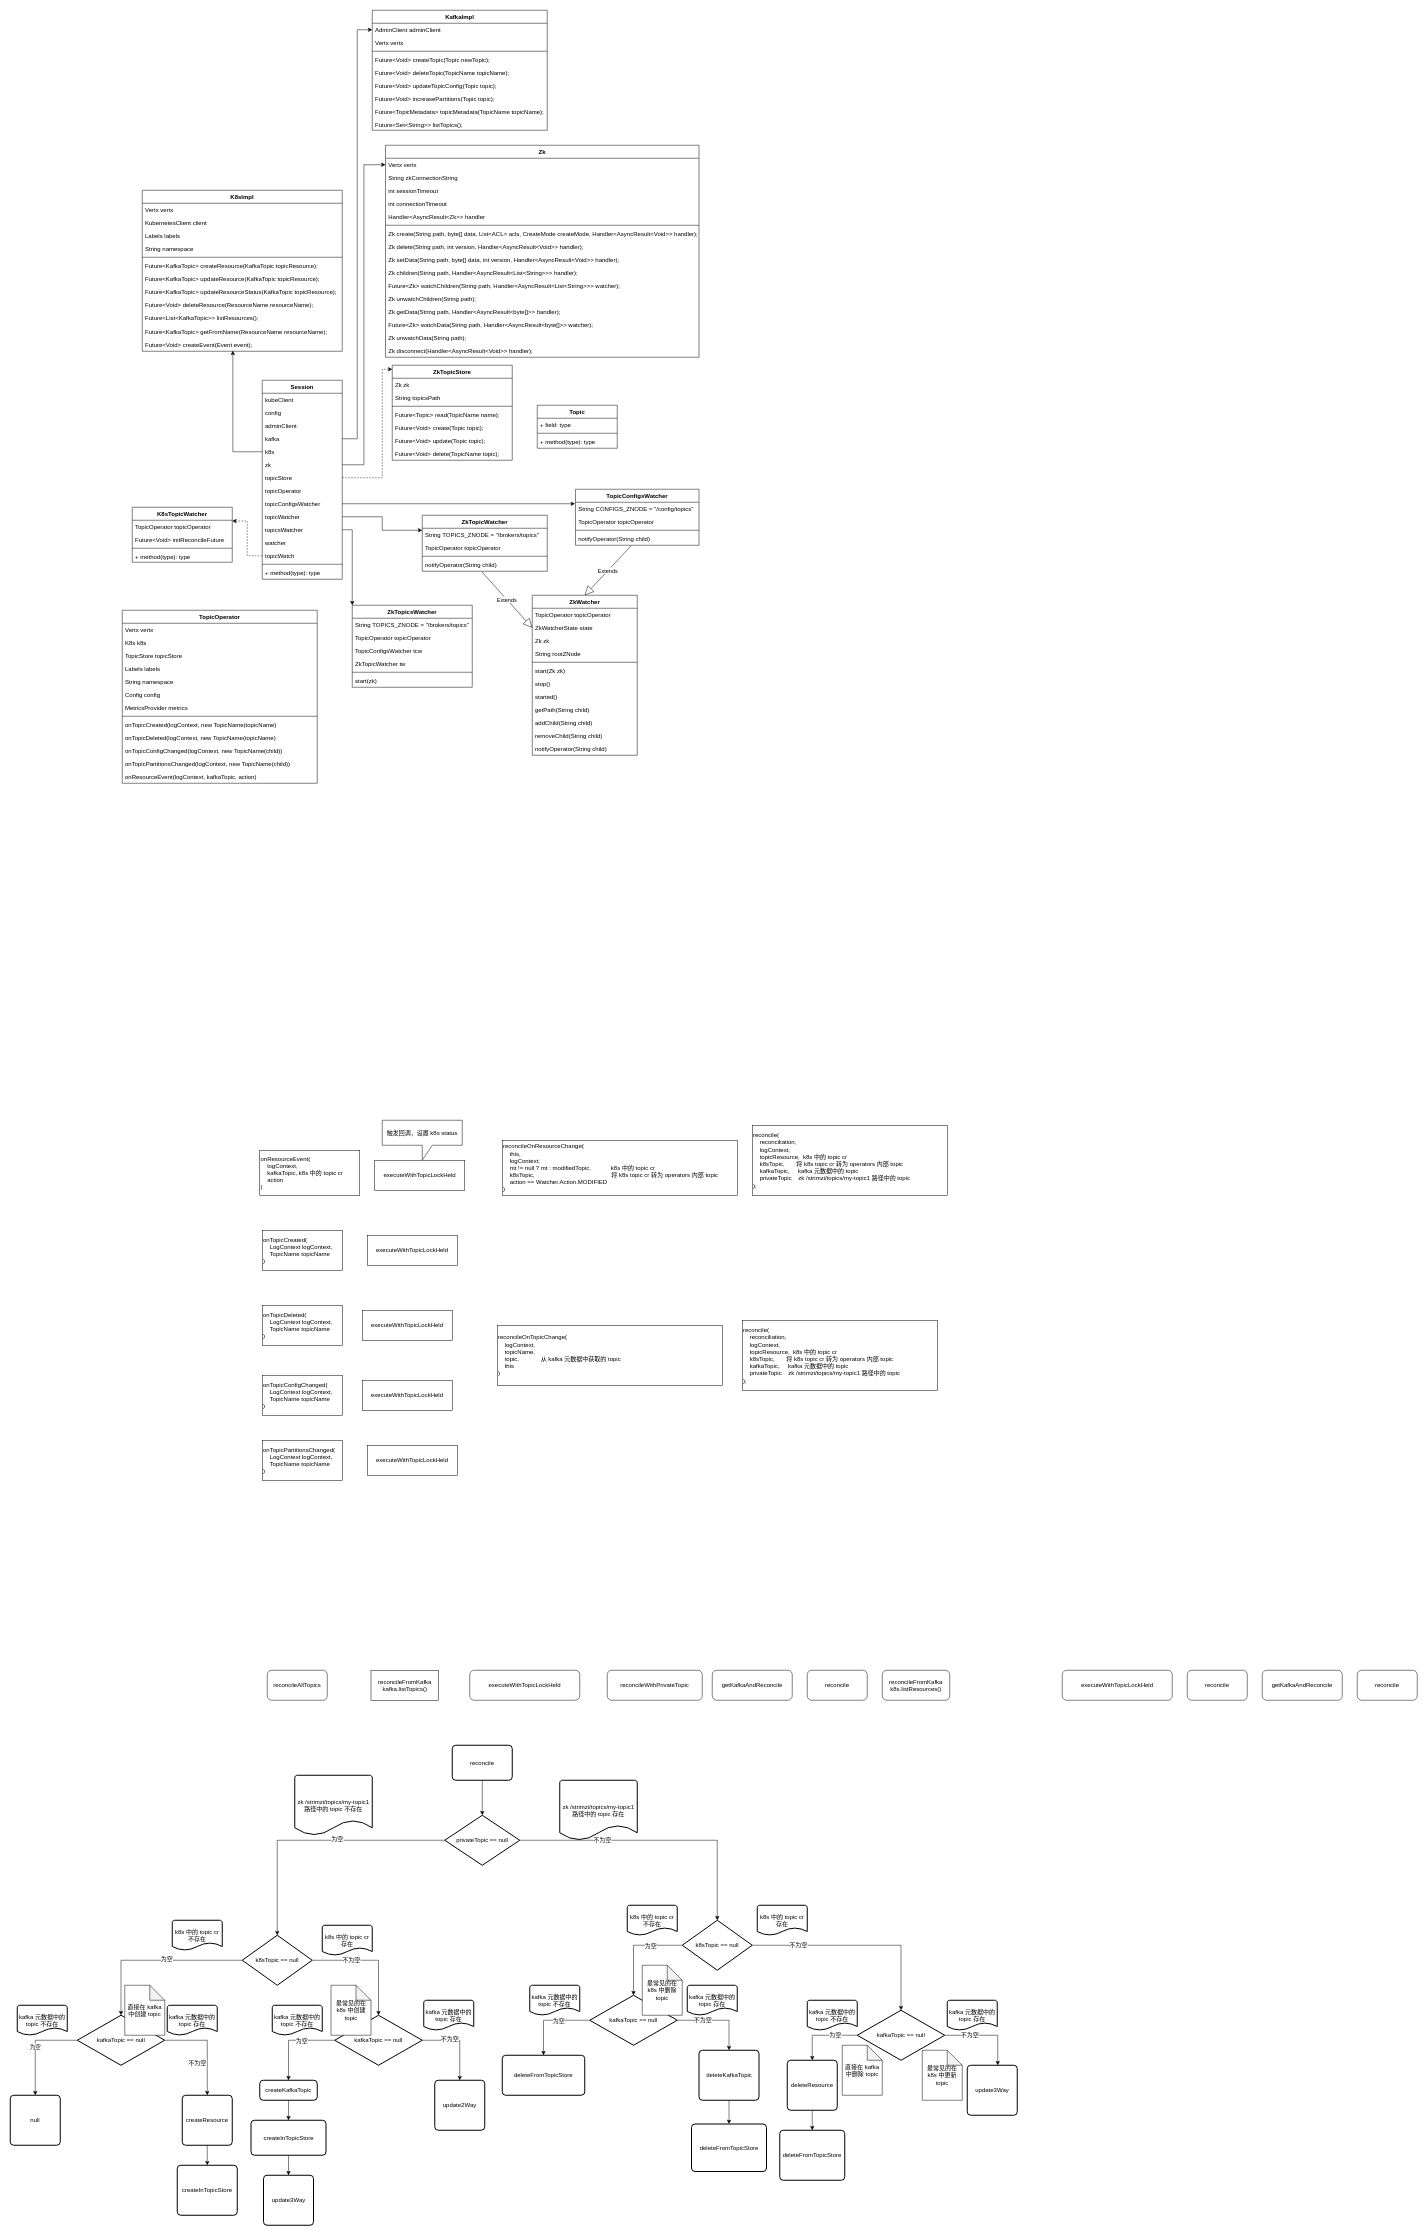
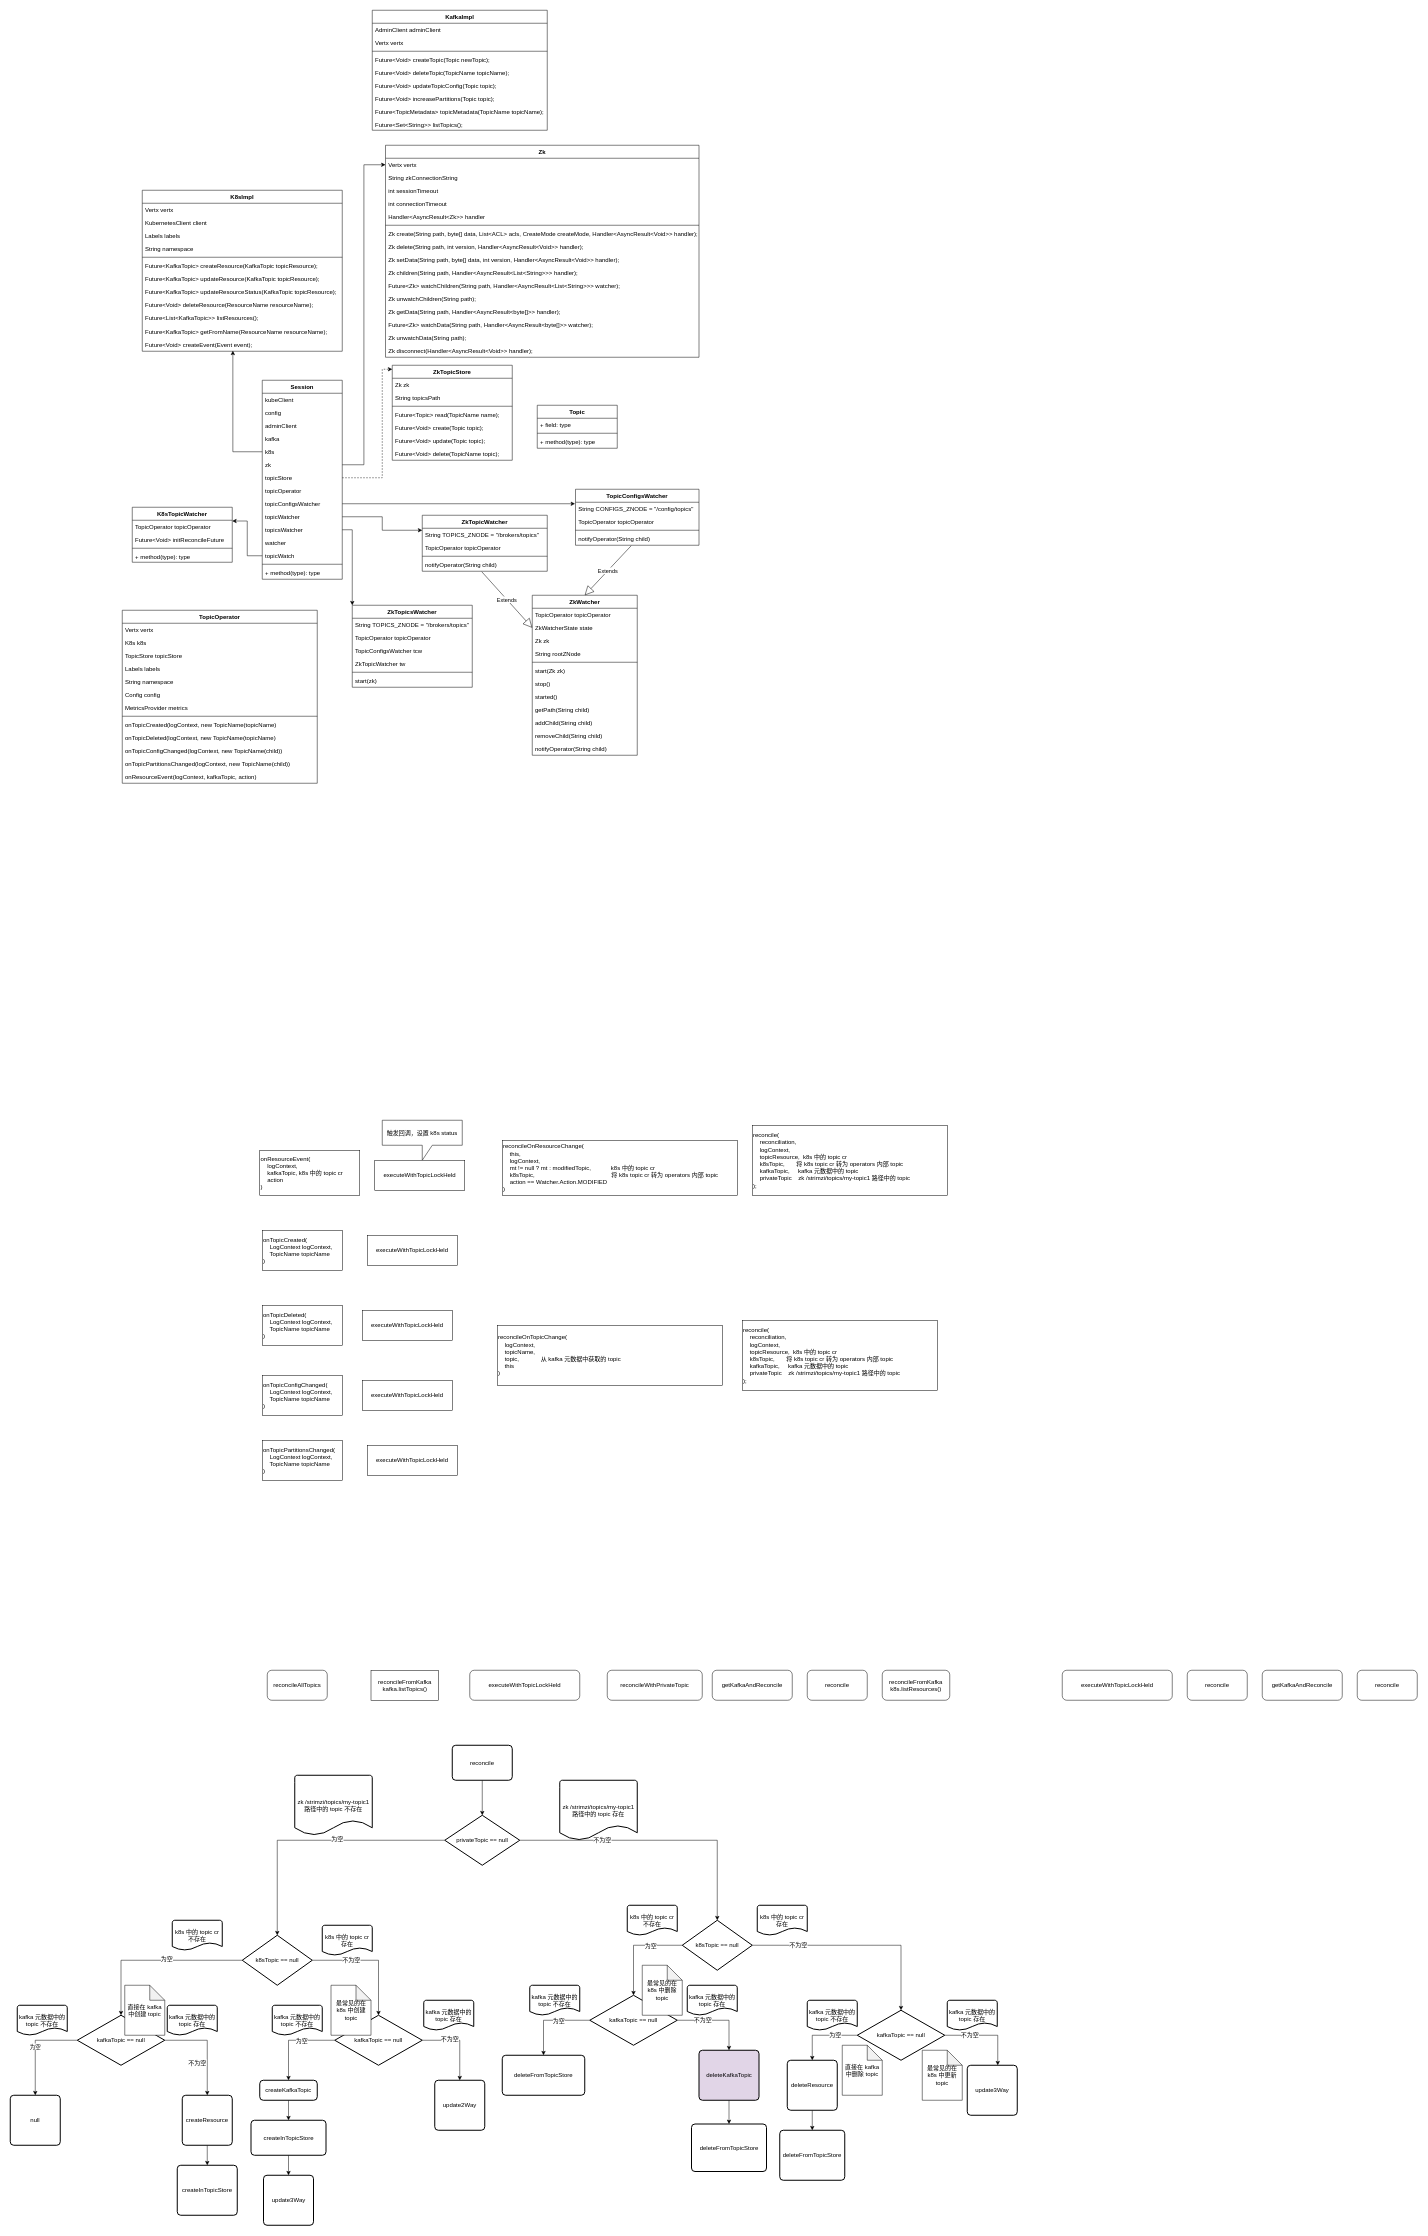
(367, 30) -> none
(247, 539) -> (247, 539)
(729, 2075) -> (729, 2075)
